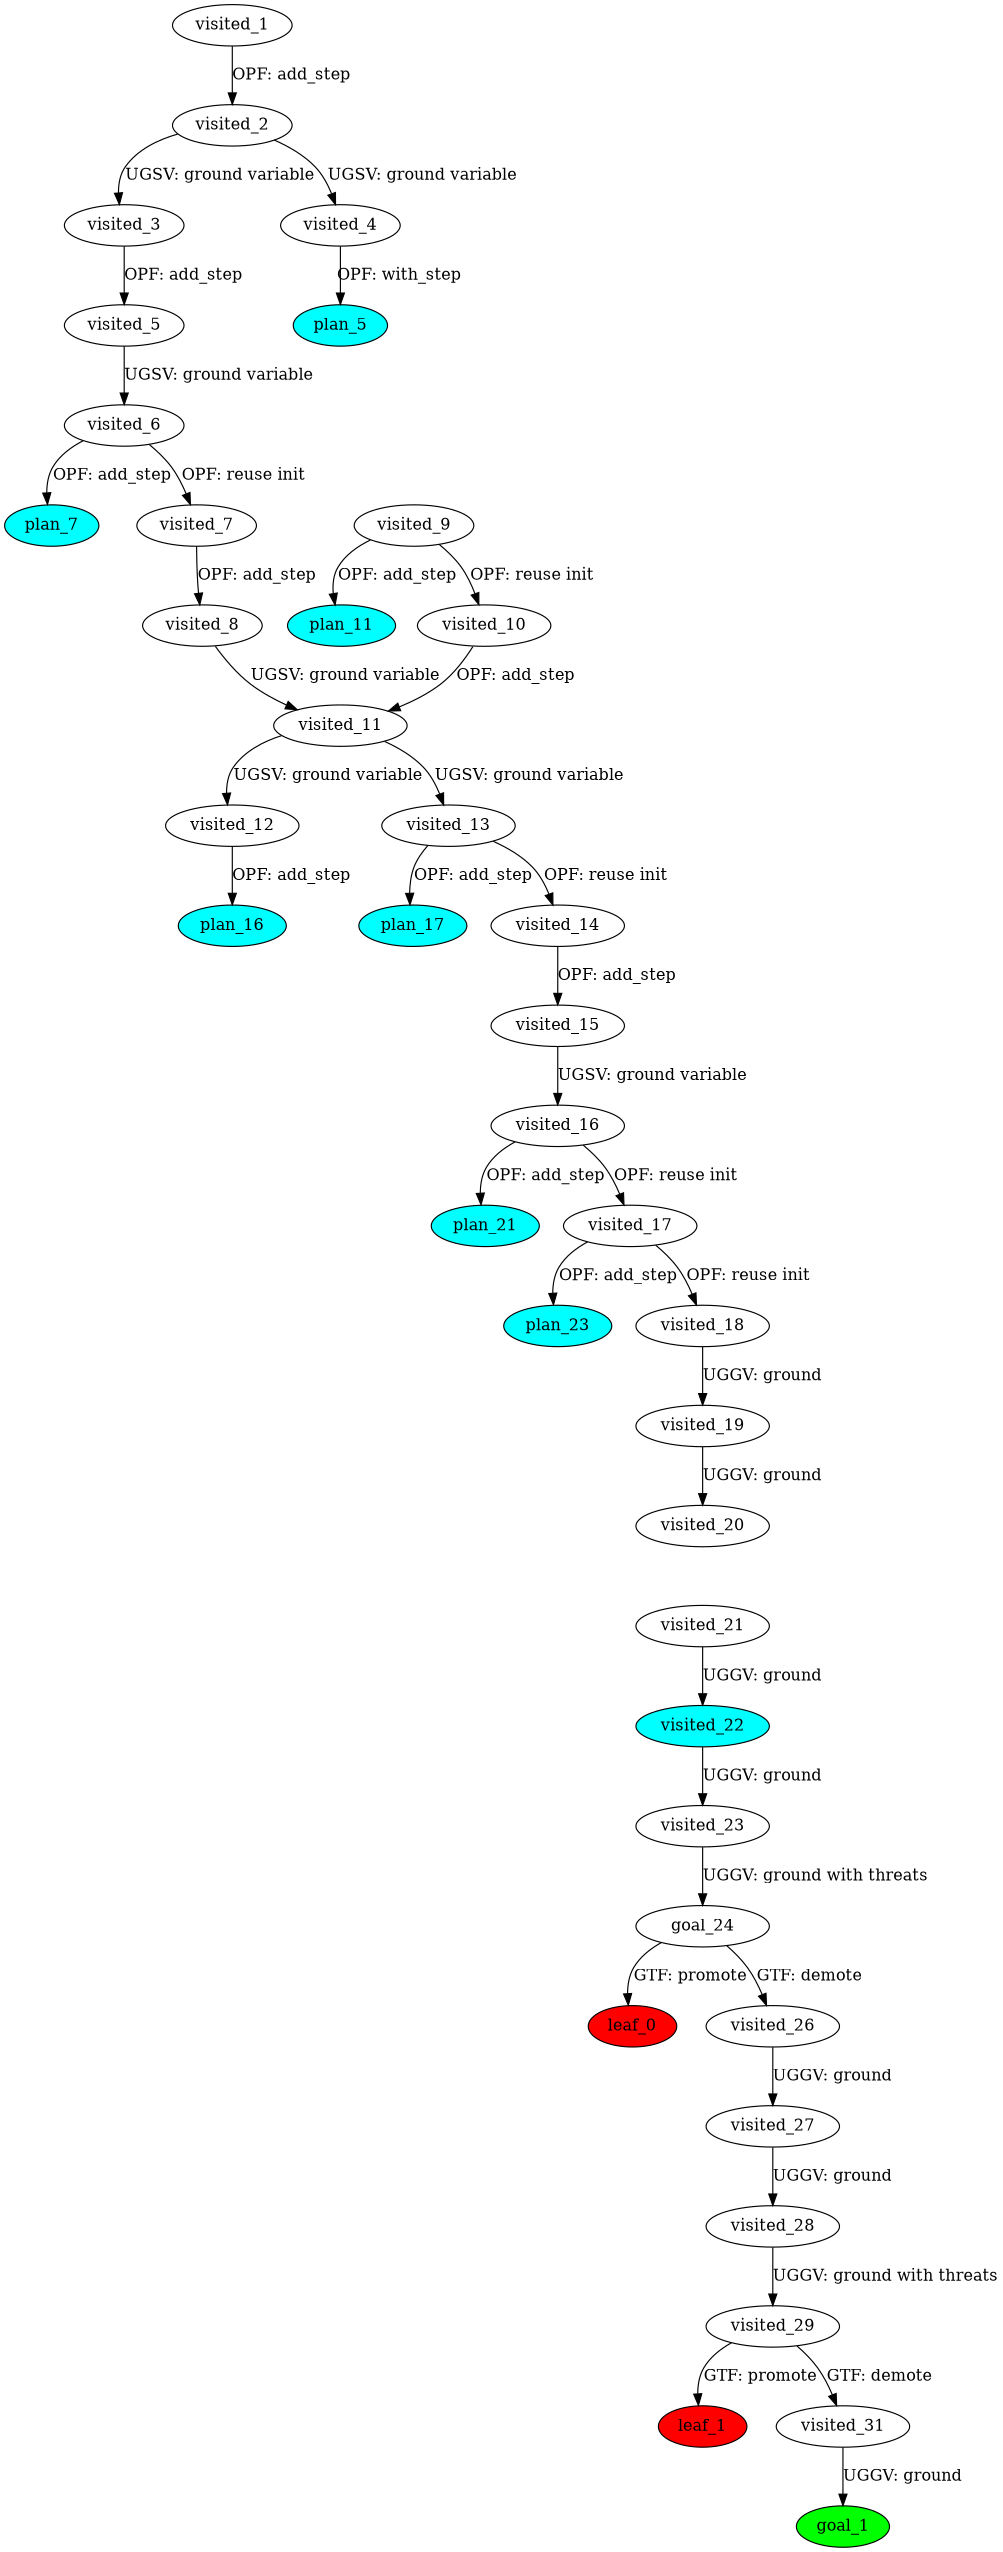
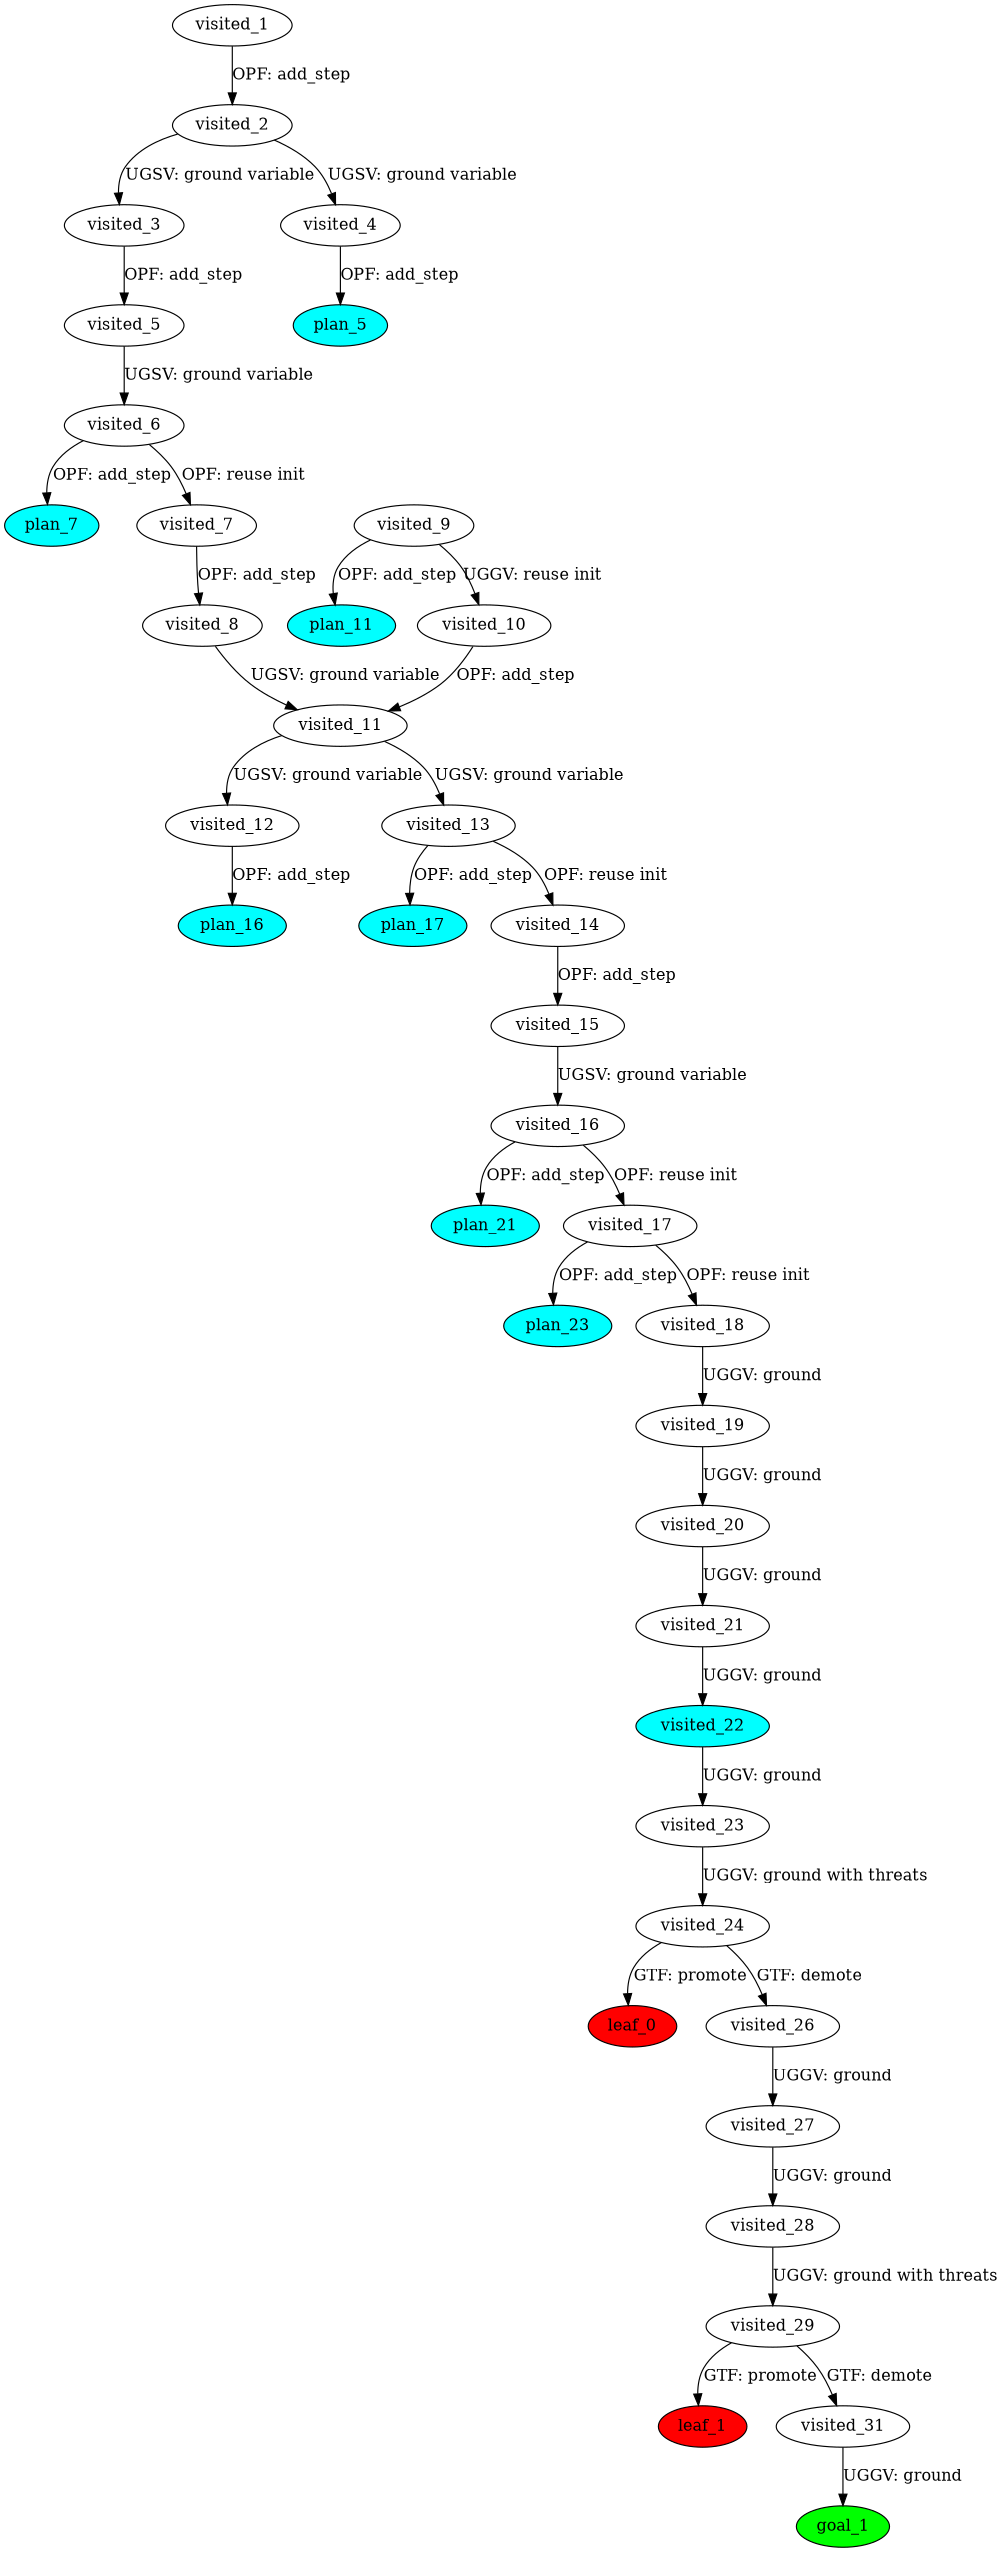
(400, 275) -> (400, 275)
(532, 576) -> (532, 576)
none -> (703, 1570)
(703, 1926) -> (703, 1926)
